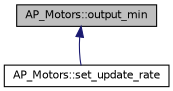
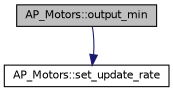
(80, 51) -> (94, 40)
